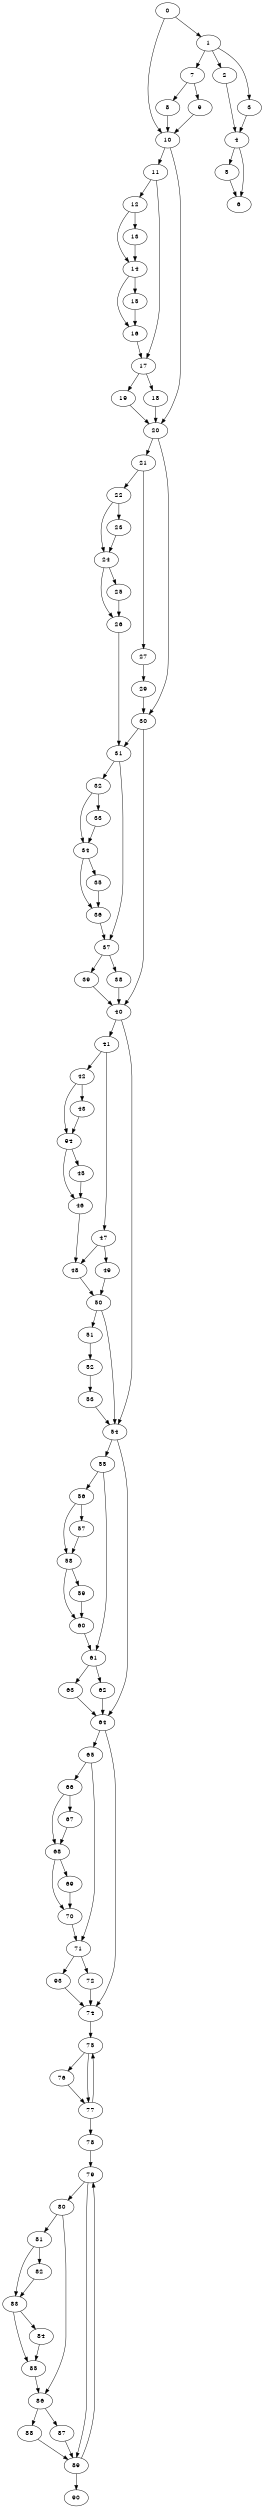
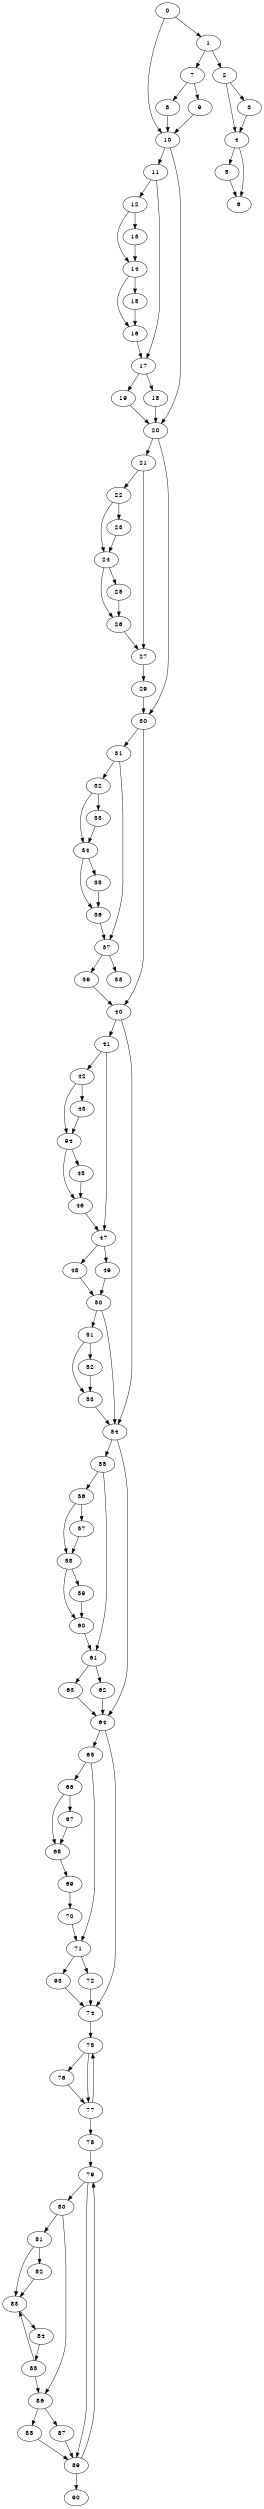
(241, 67) -> (236, 90)
(119, 687) -> (130, 639)
(119, 994) -> none
(78, 1236) -> (91, 1220)
none -> (73, 1365)
(52, 1884) -> none
(18, 2335) -> (27, 2338)
